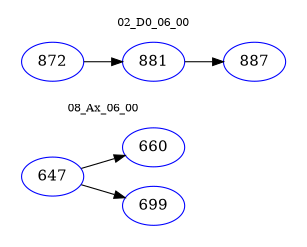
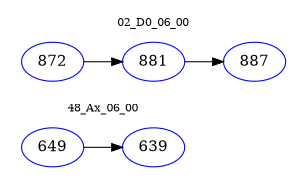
(103, 109) -> (103, 109)
(154, 147) -> none
(53, 177) -> (53, 147)
(154, 206) -> (154, 147)
